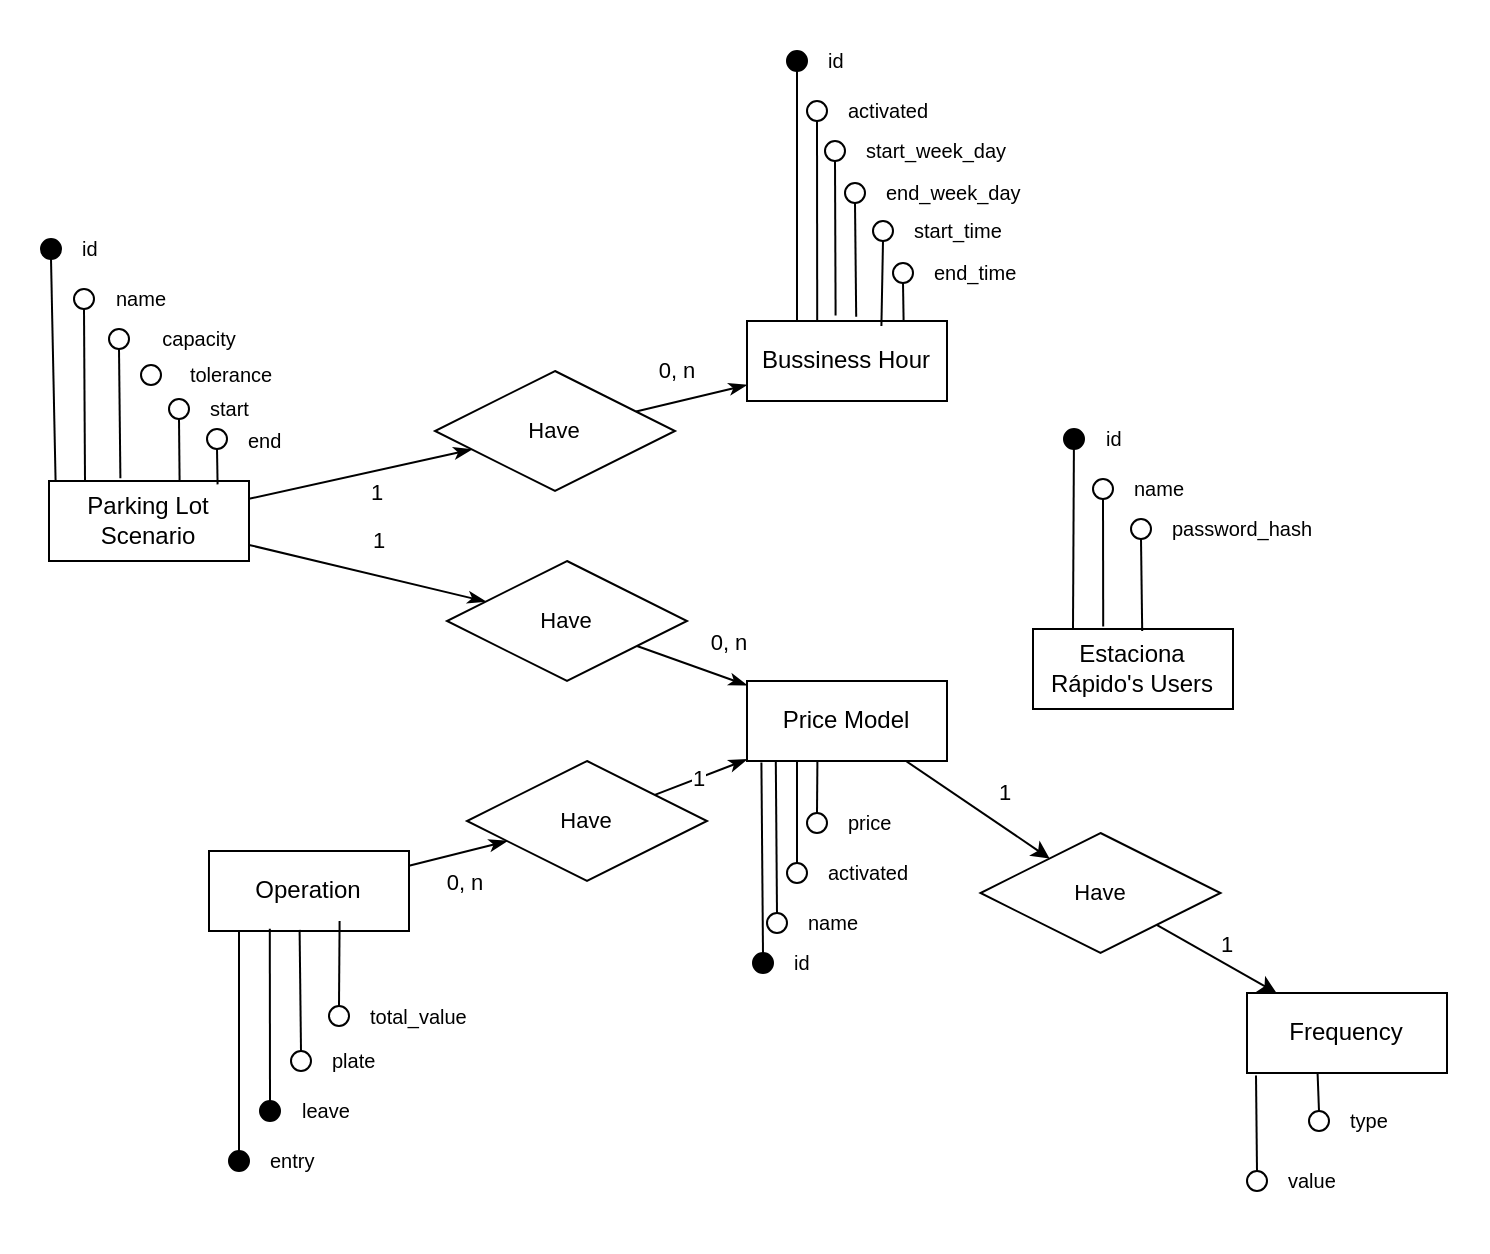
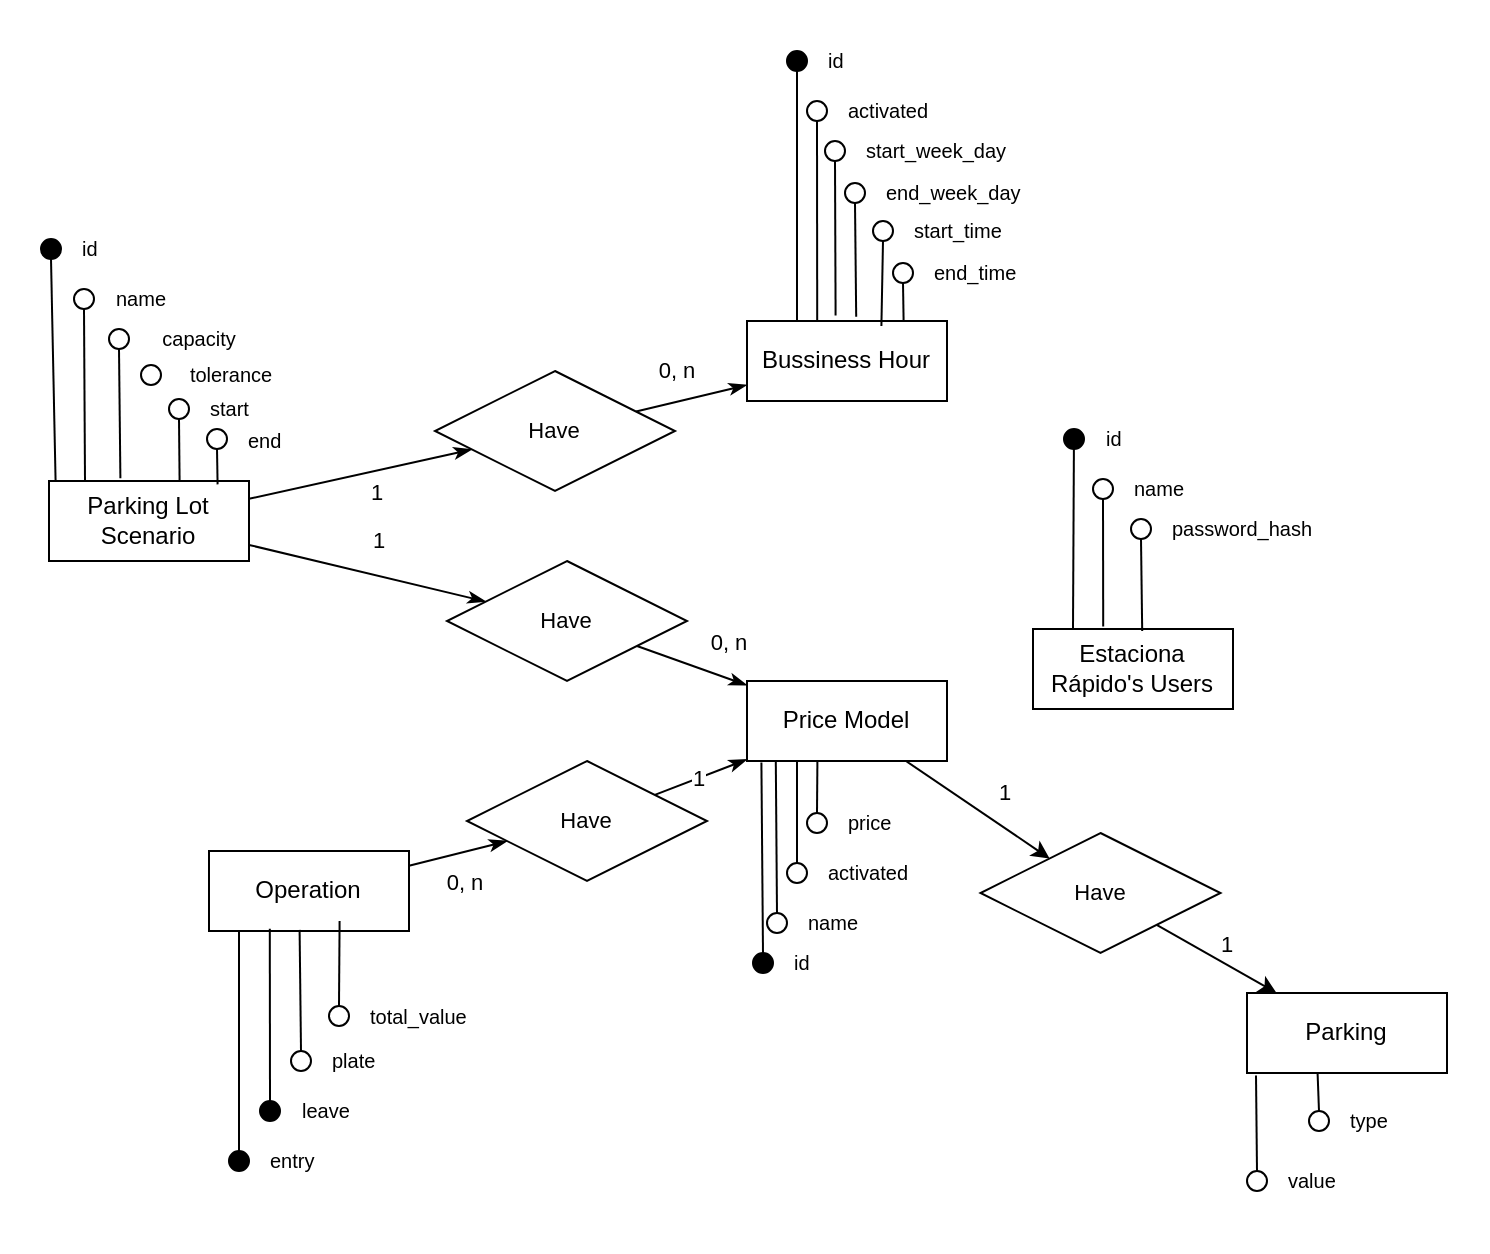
(1347, 1033) -> (1347, 1033)
